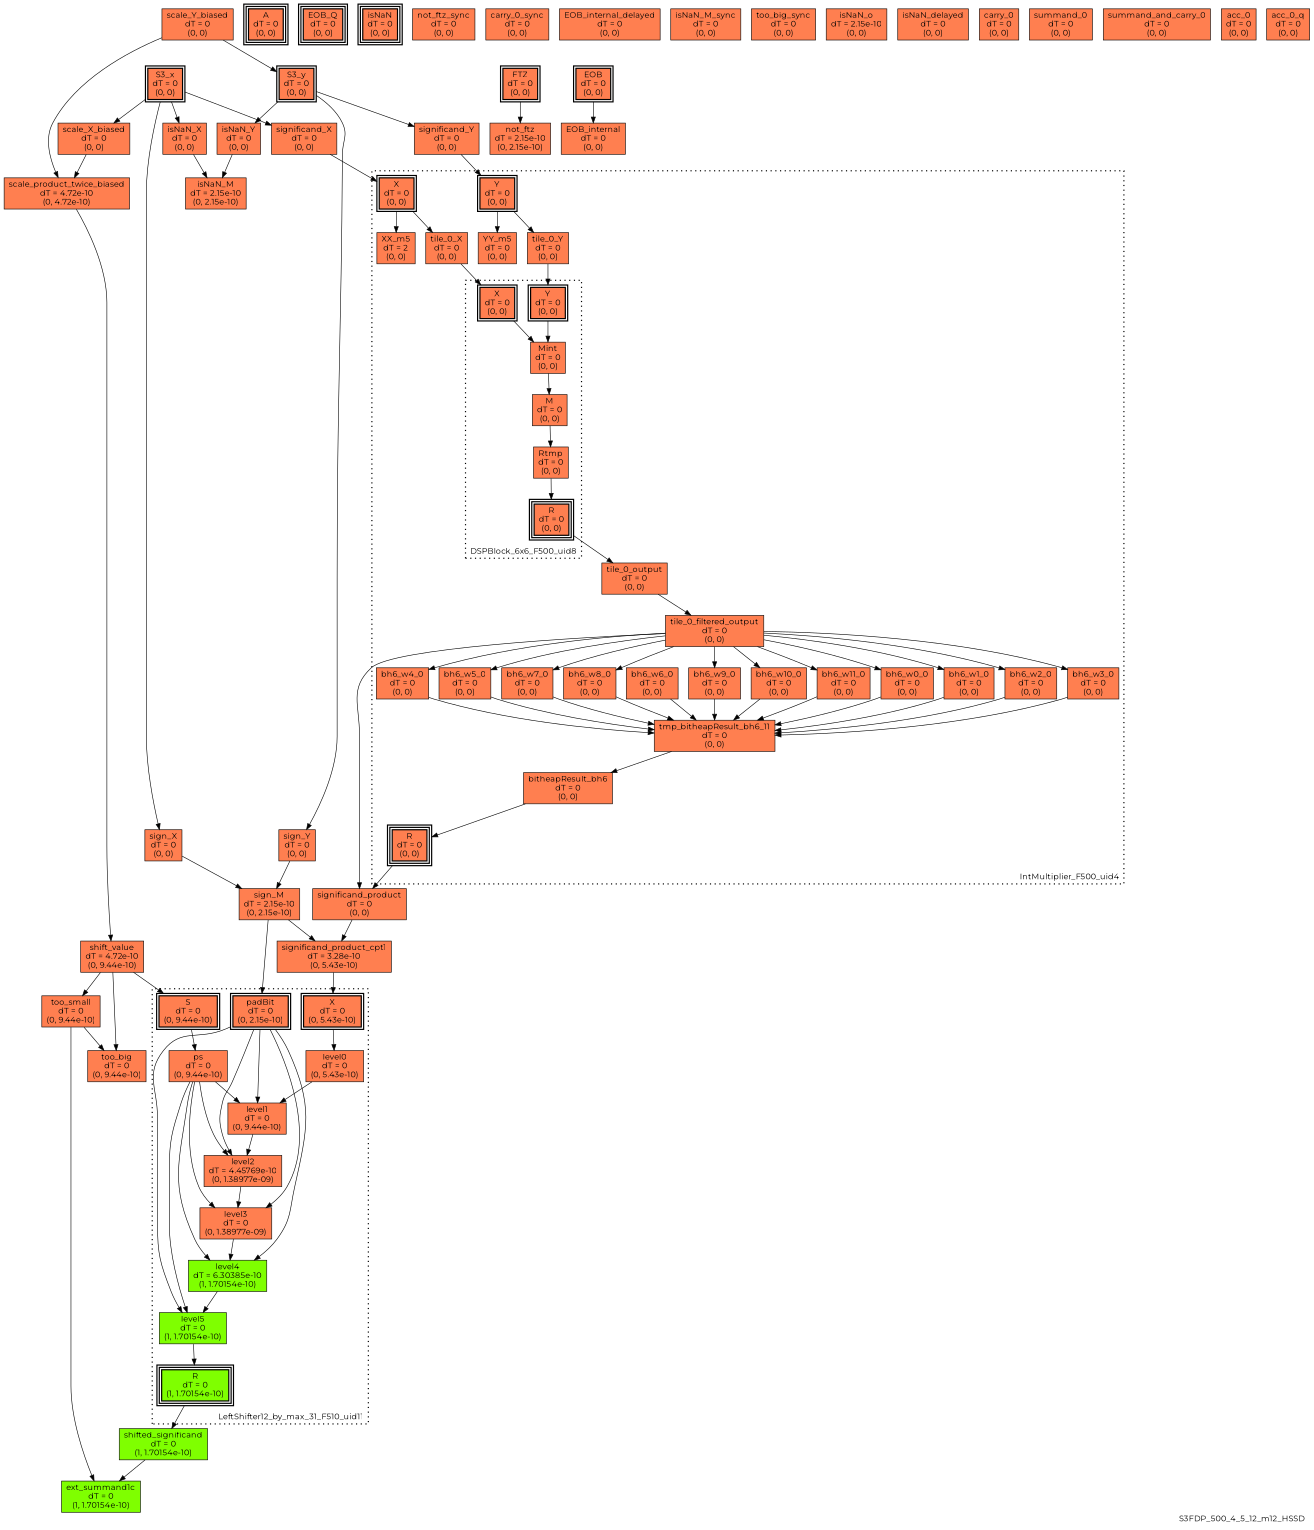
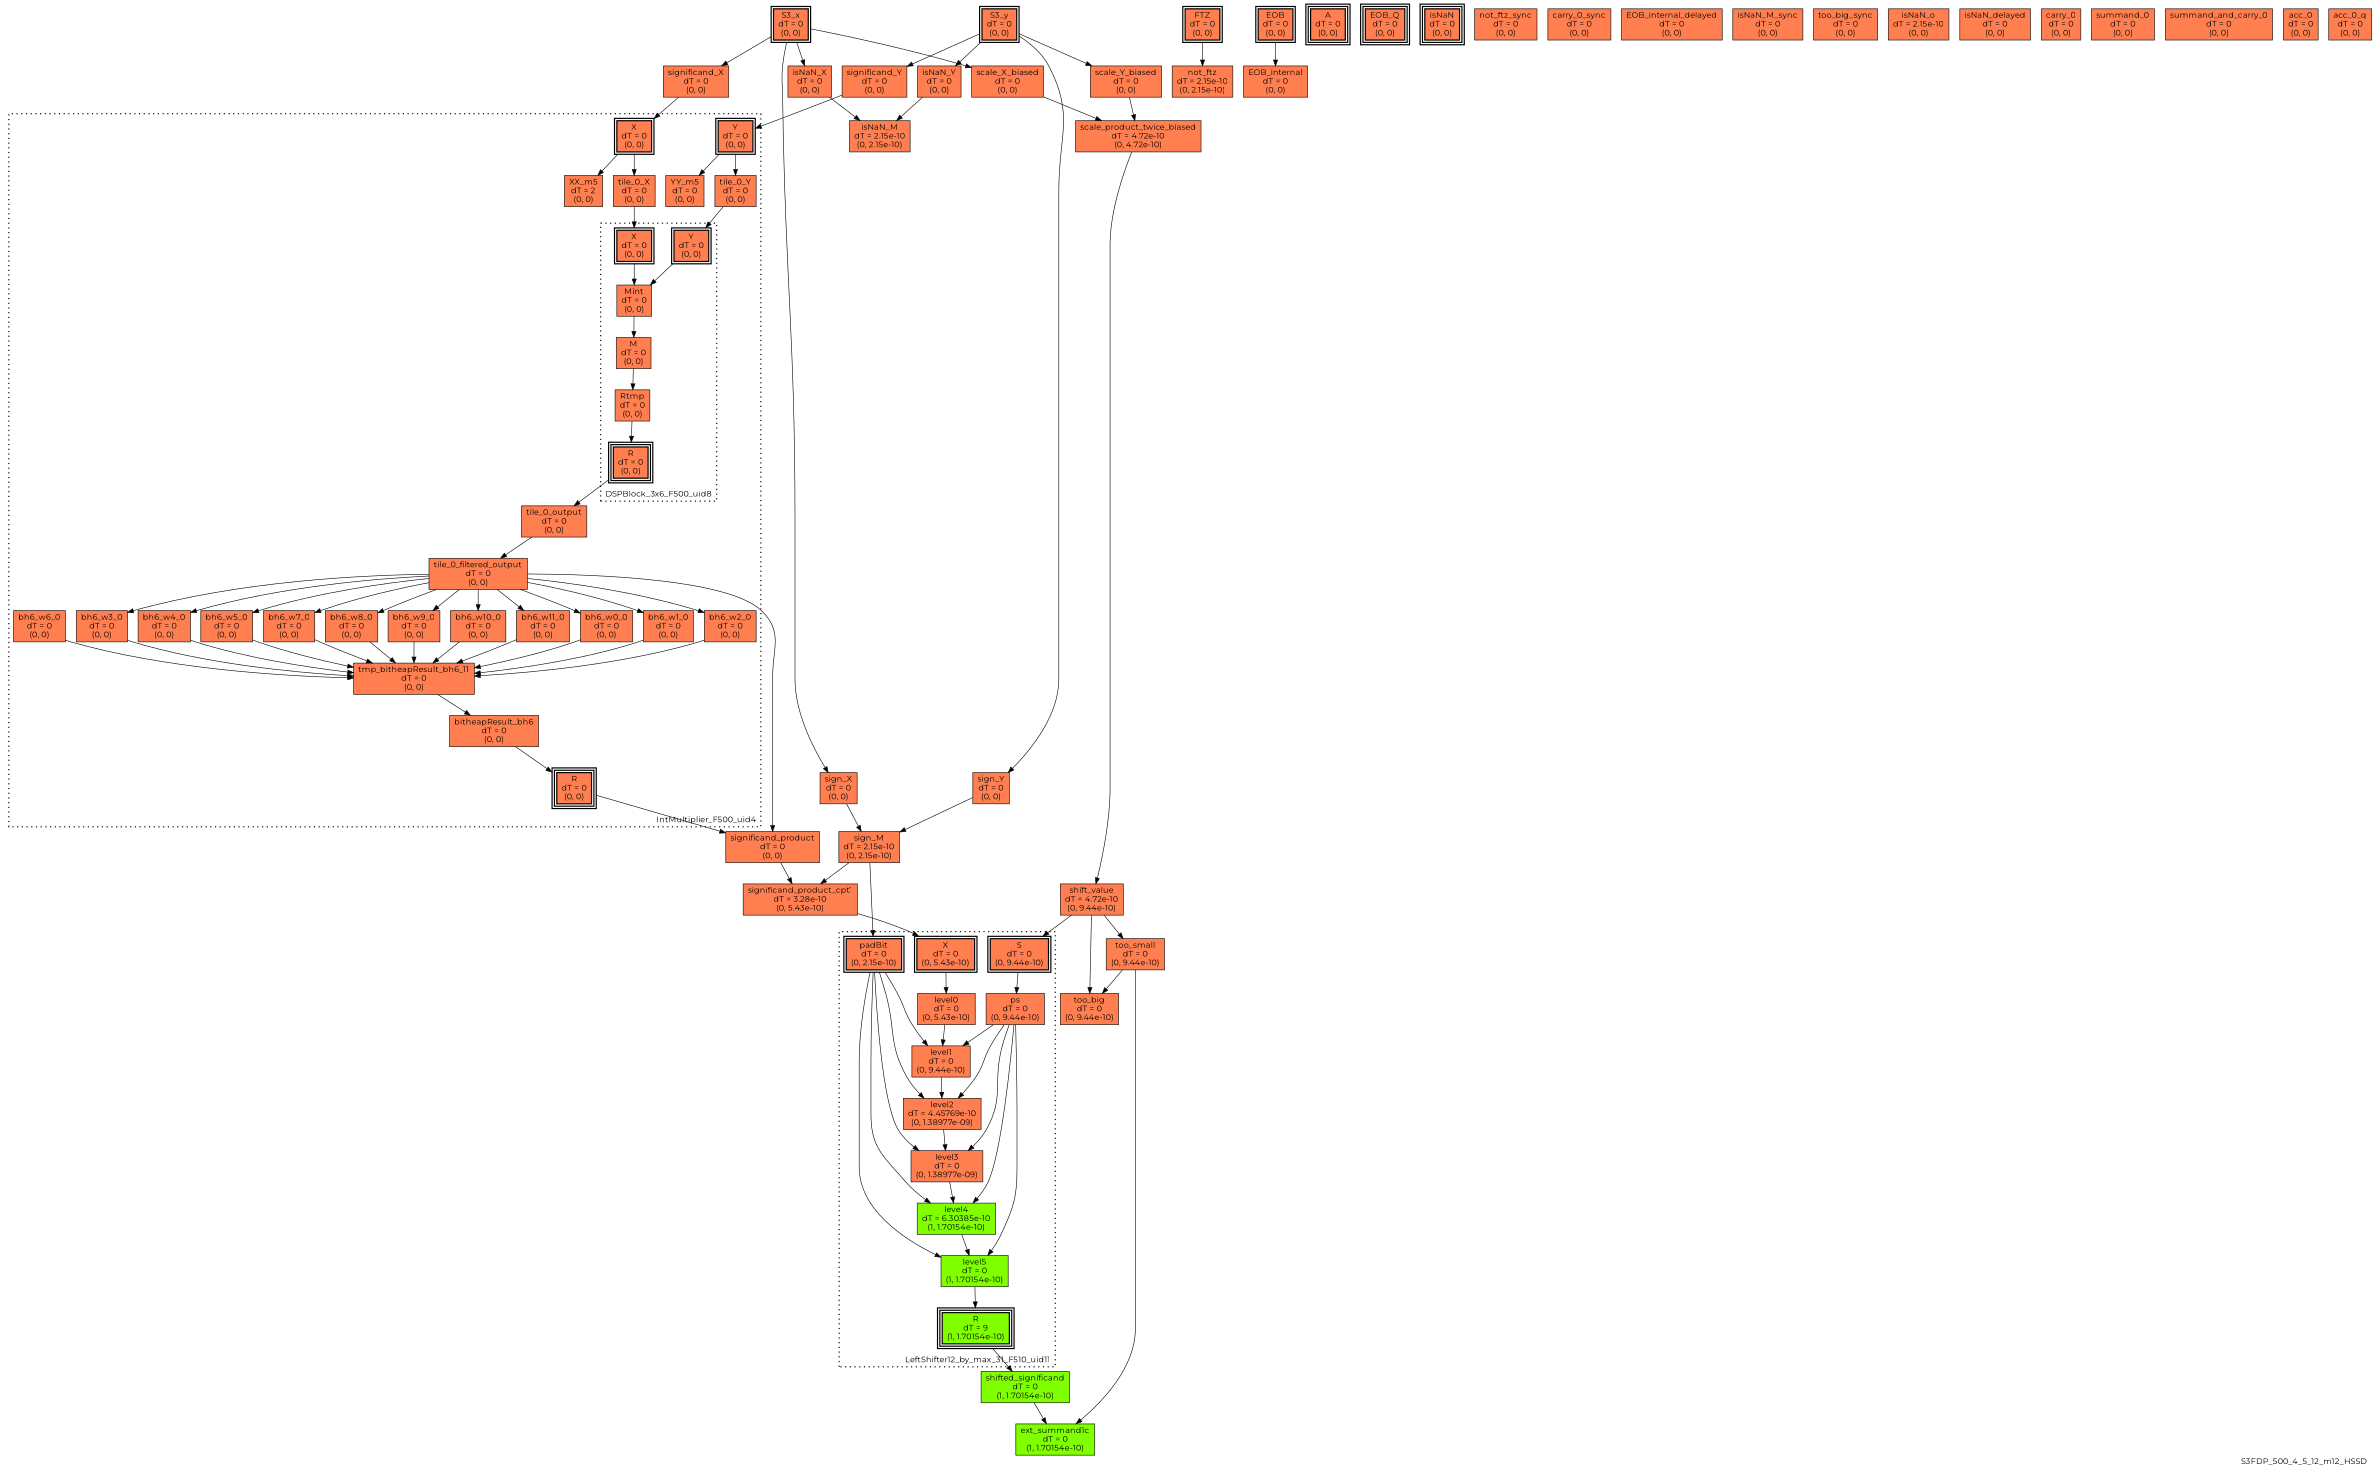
(247, 54) -> (1053, 49)
(524, 551) -> (659, 494)
(195, 1385) -> (976, 1328)
